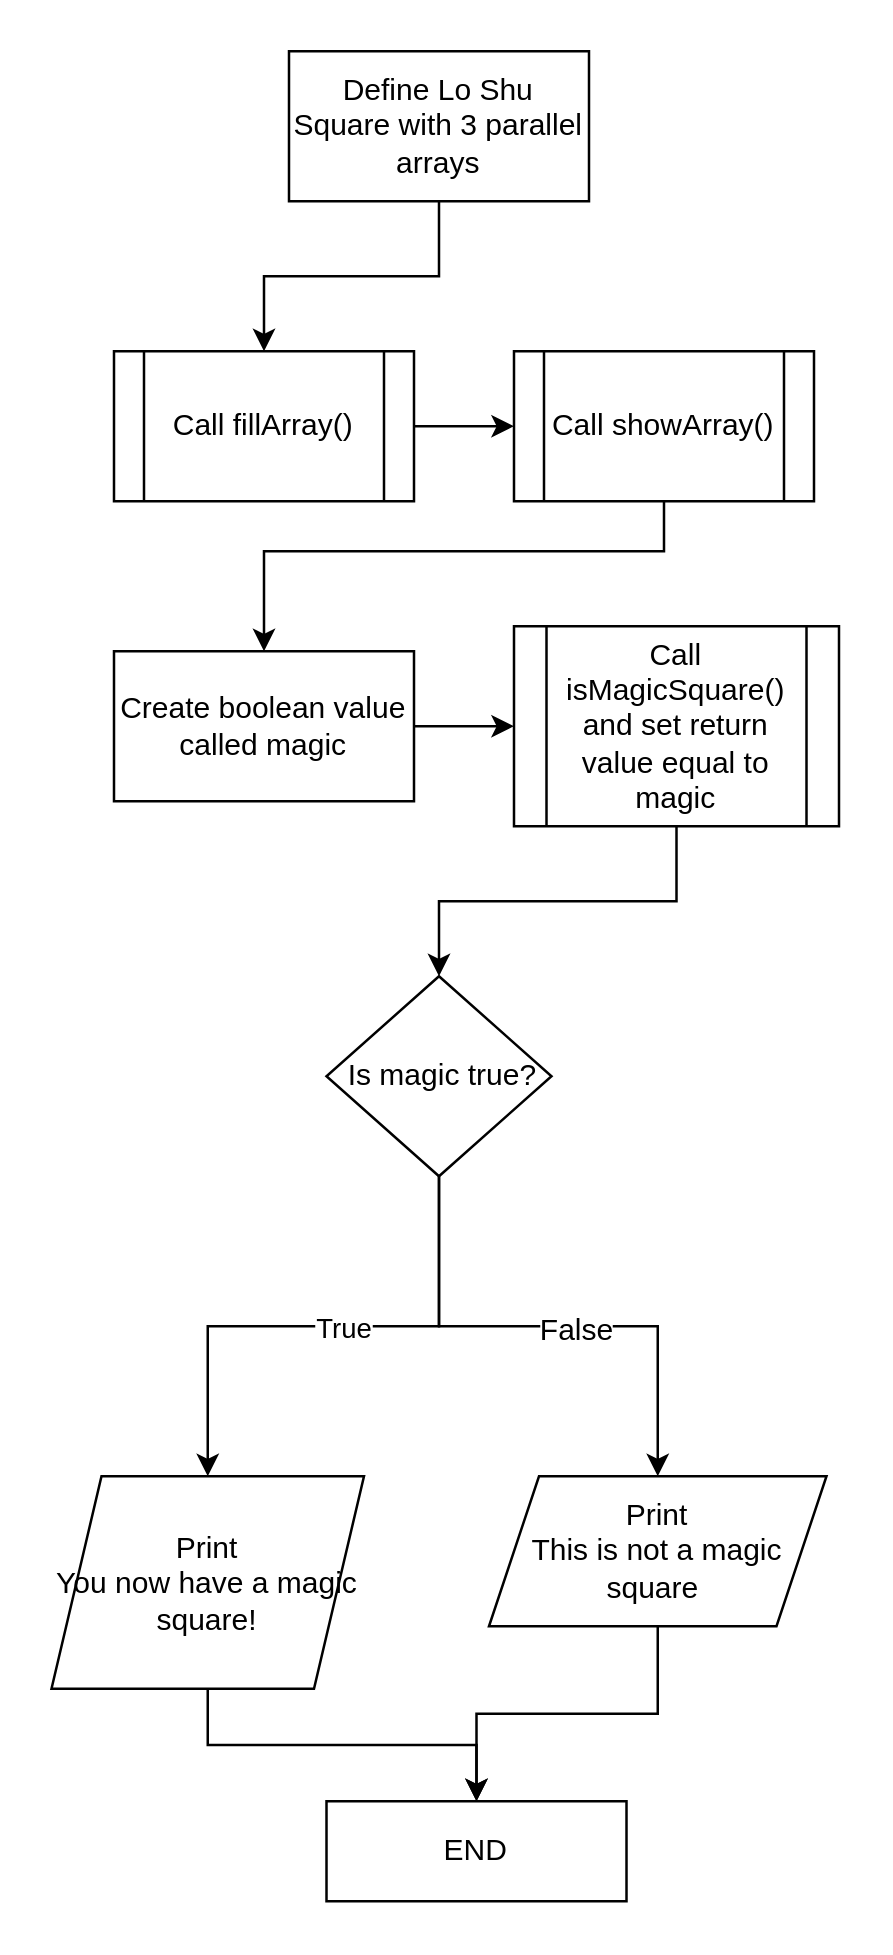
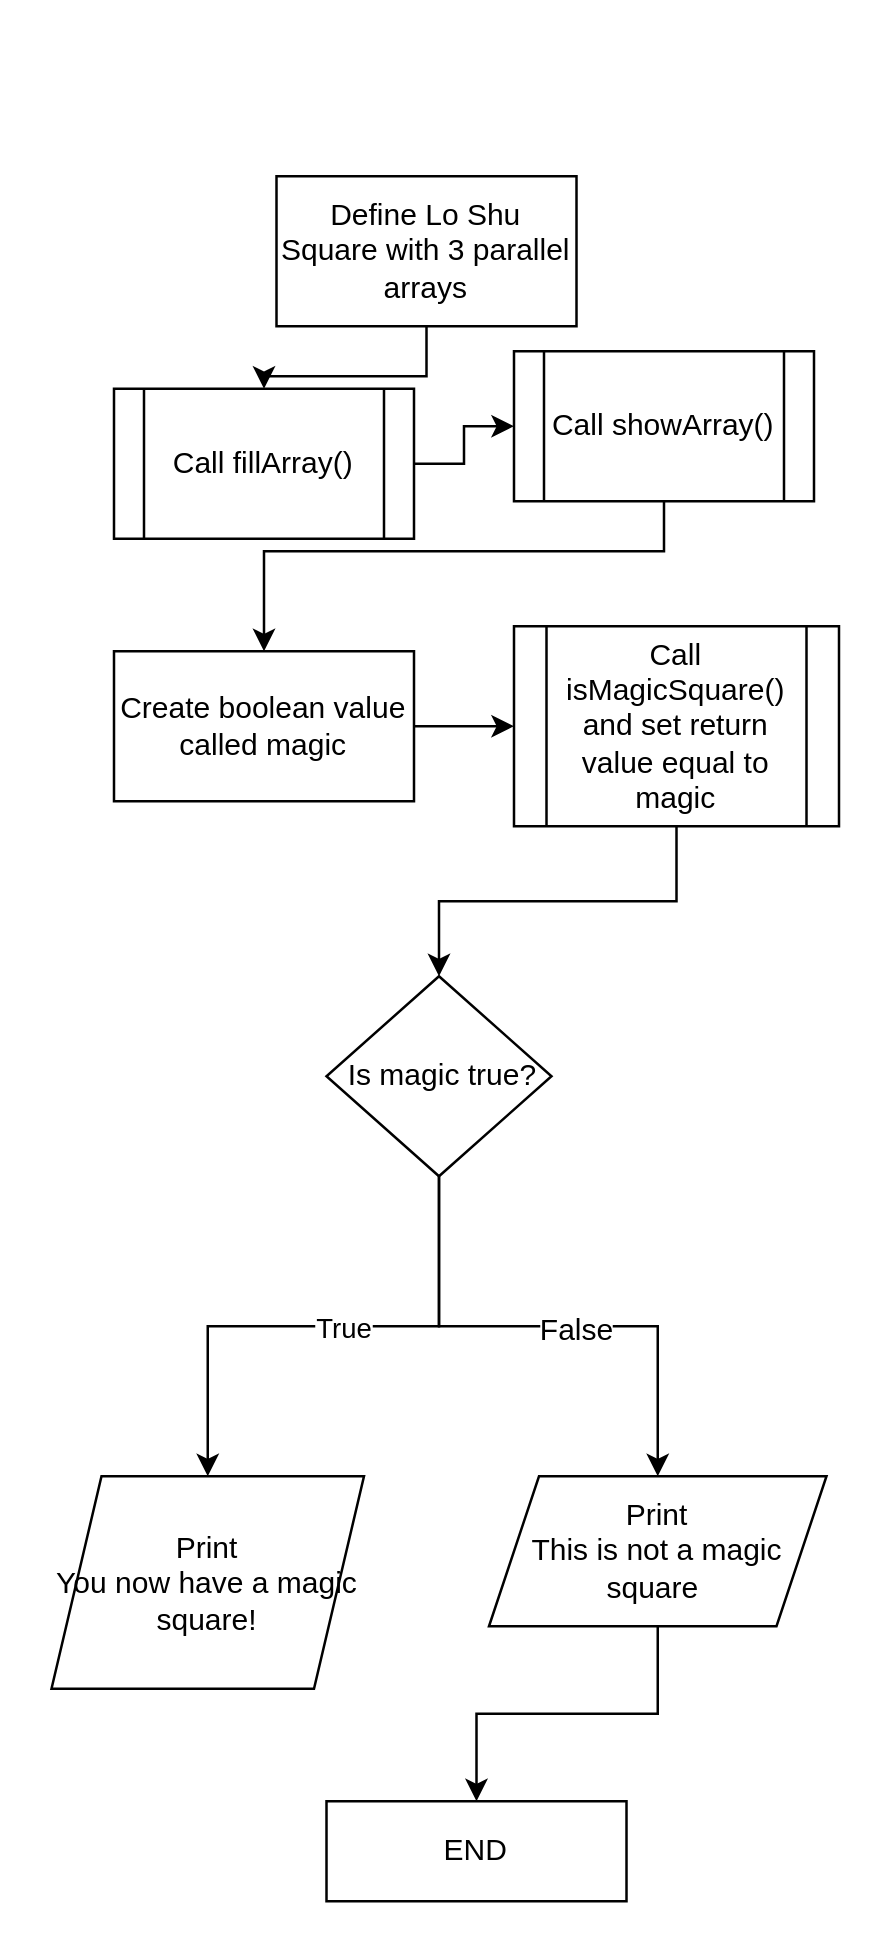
(439, 126) -> (426, 251)
(264, 426) -> (264, 464)
(312, 1745) -> none
